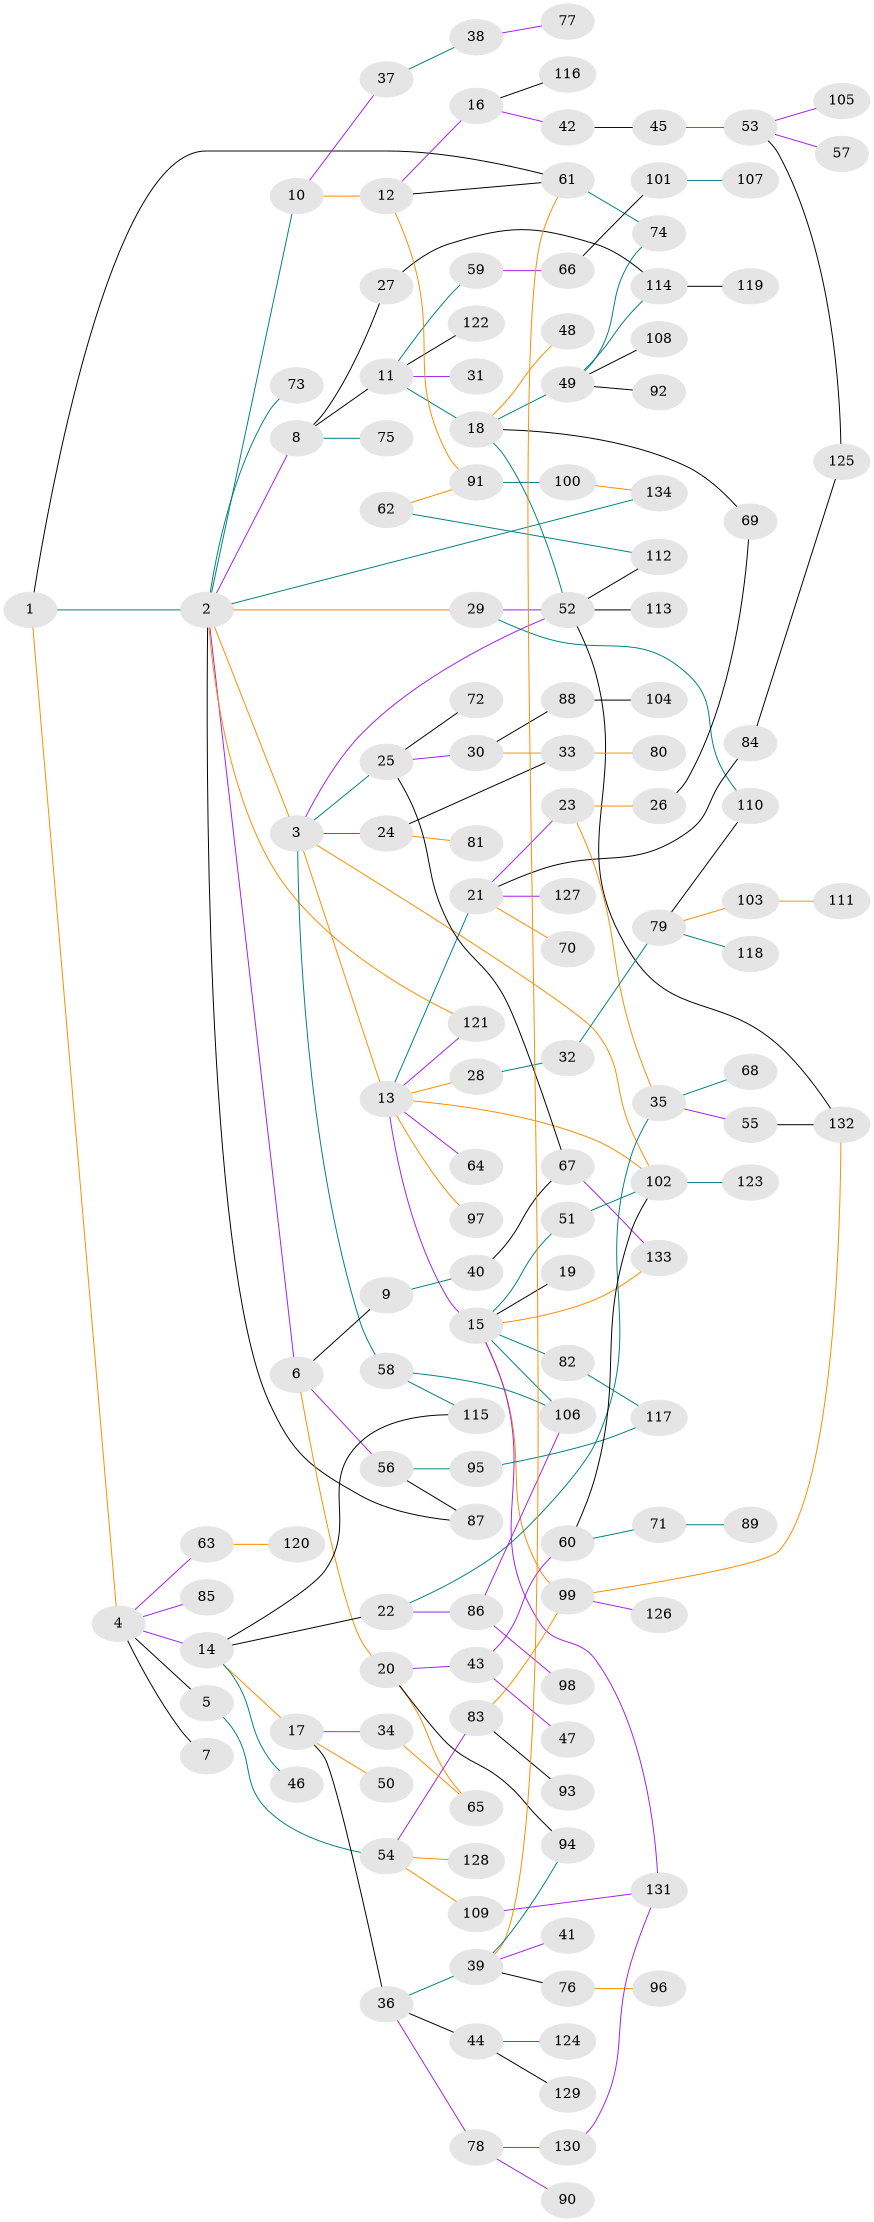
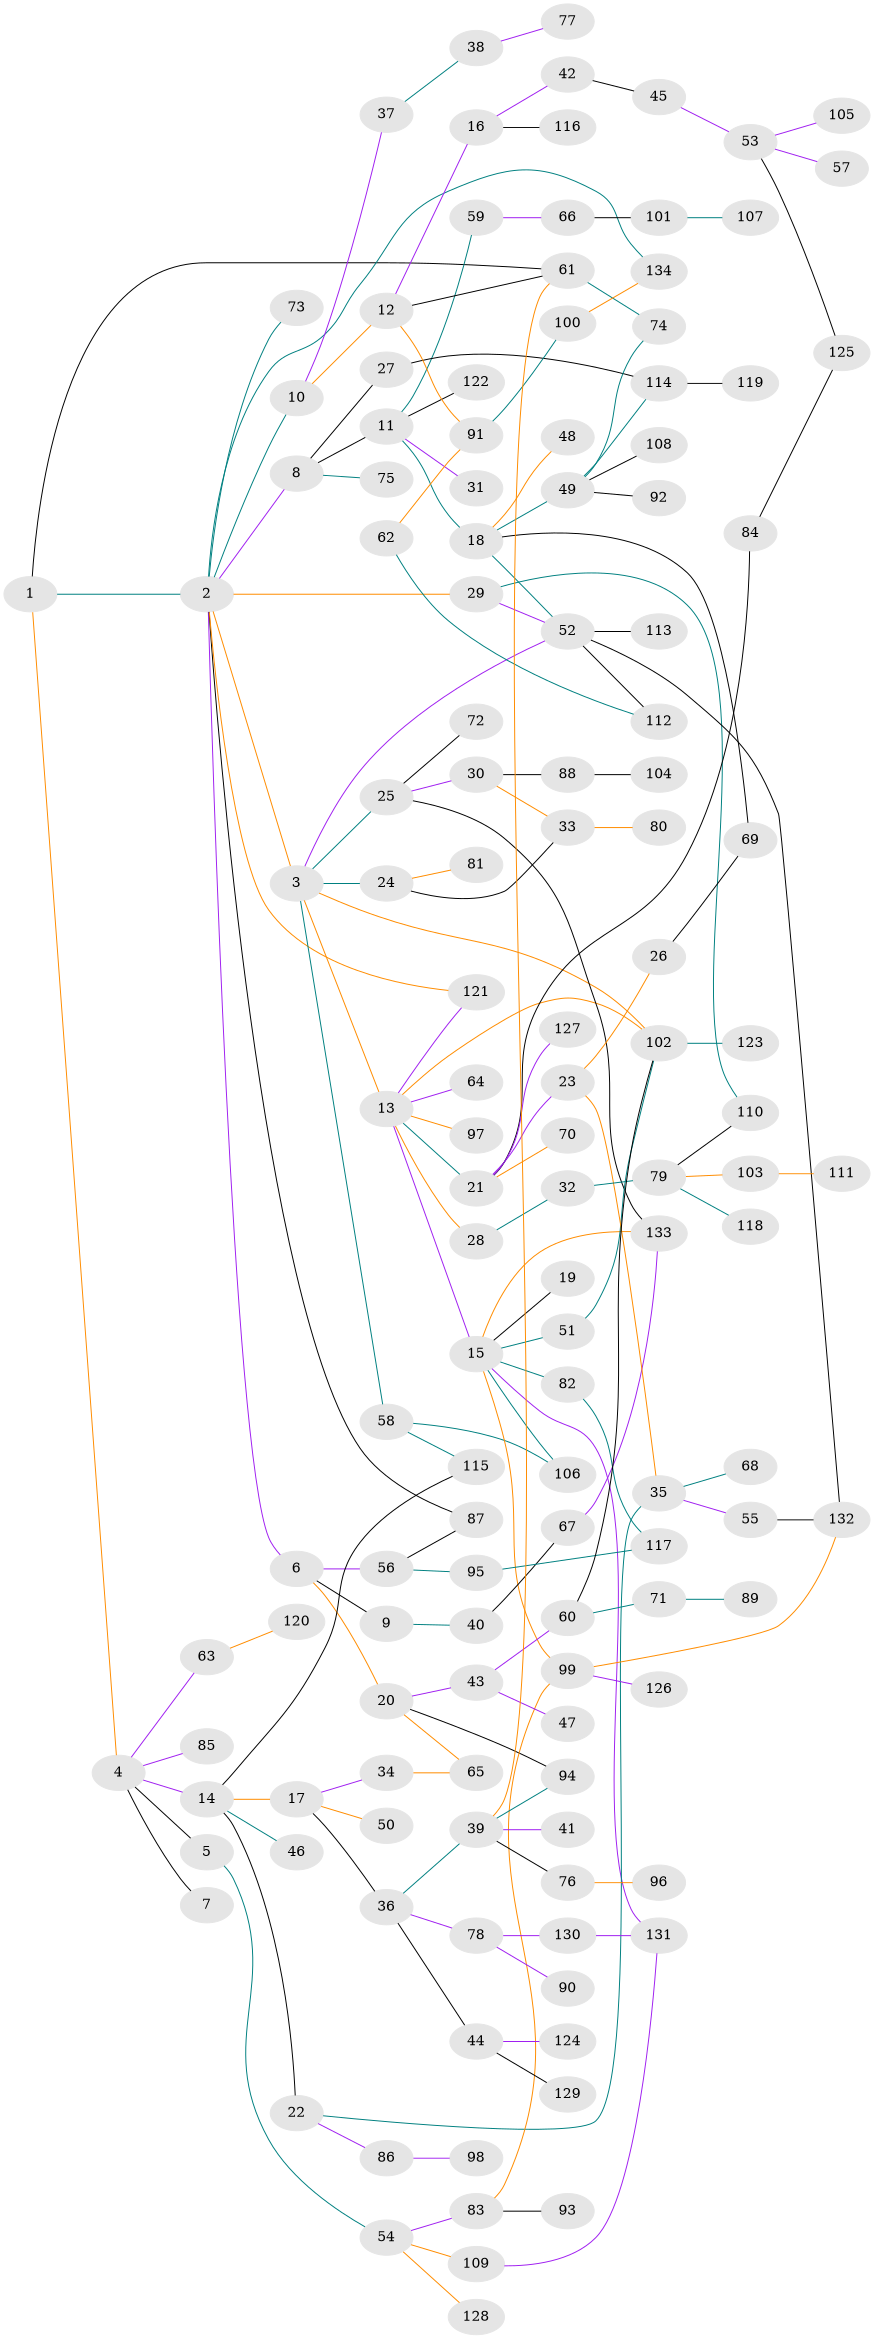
(479, 963) -> (585, 971)
(526, 1506) -> none
